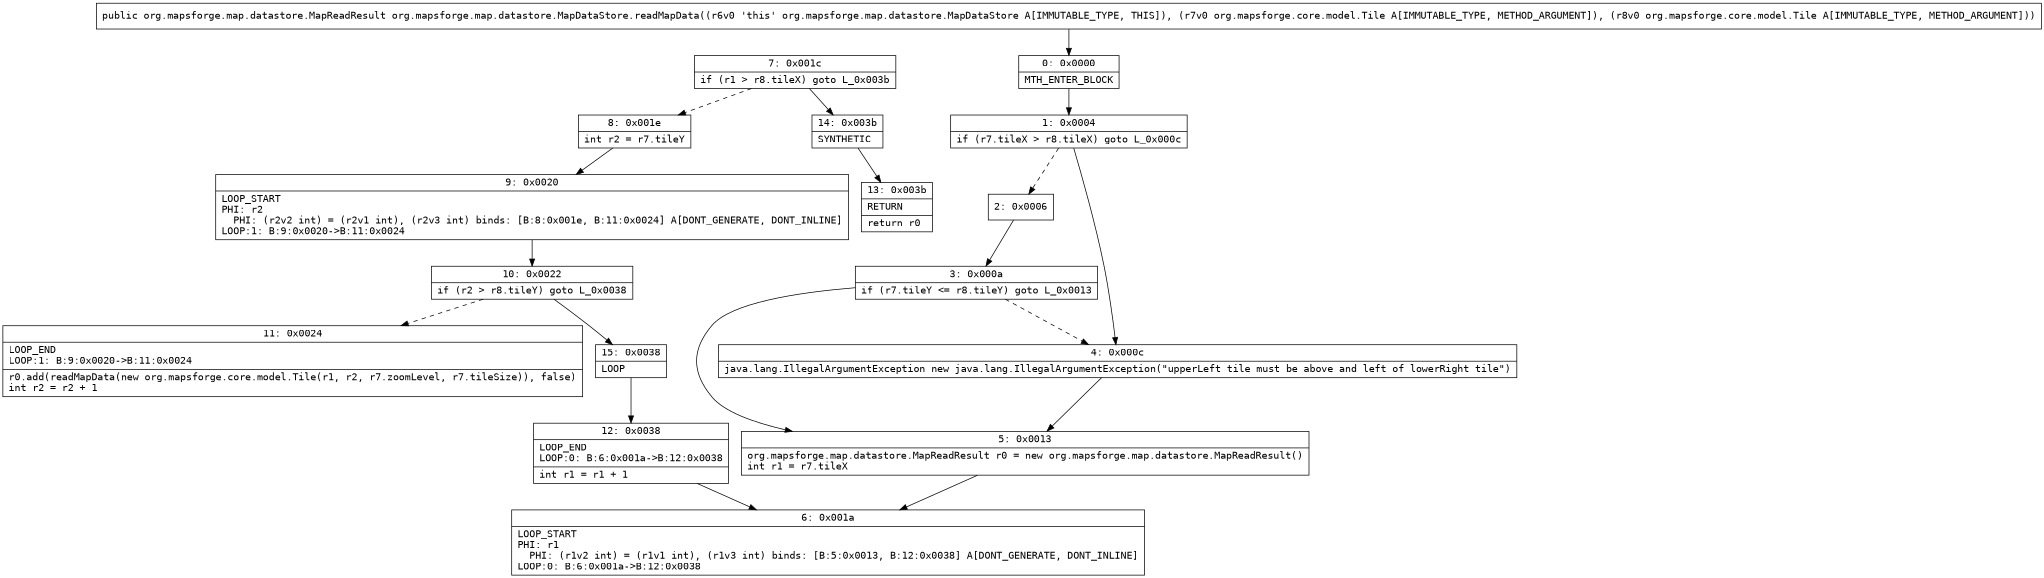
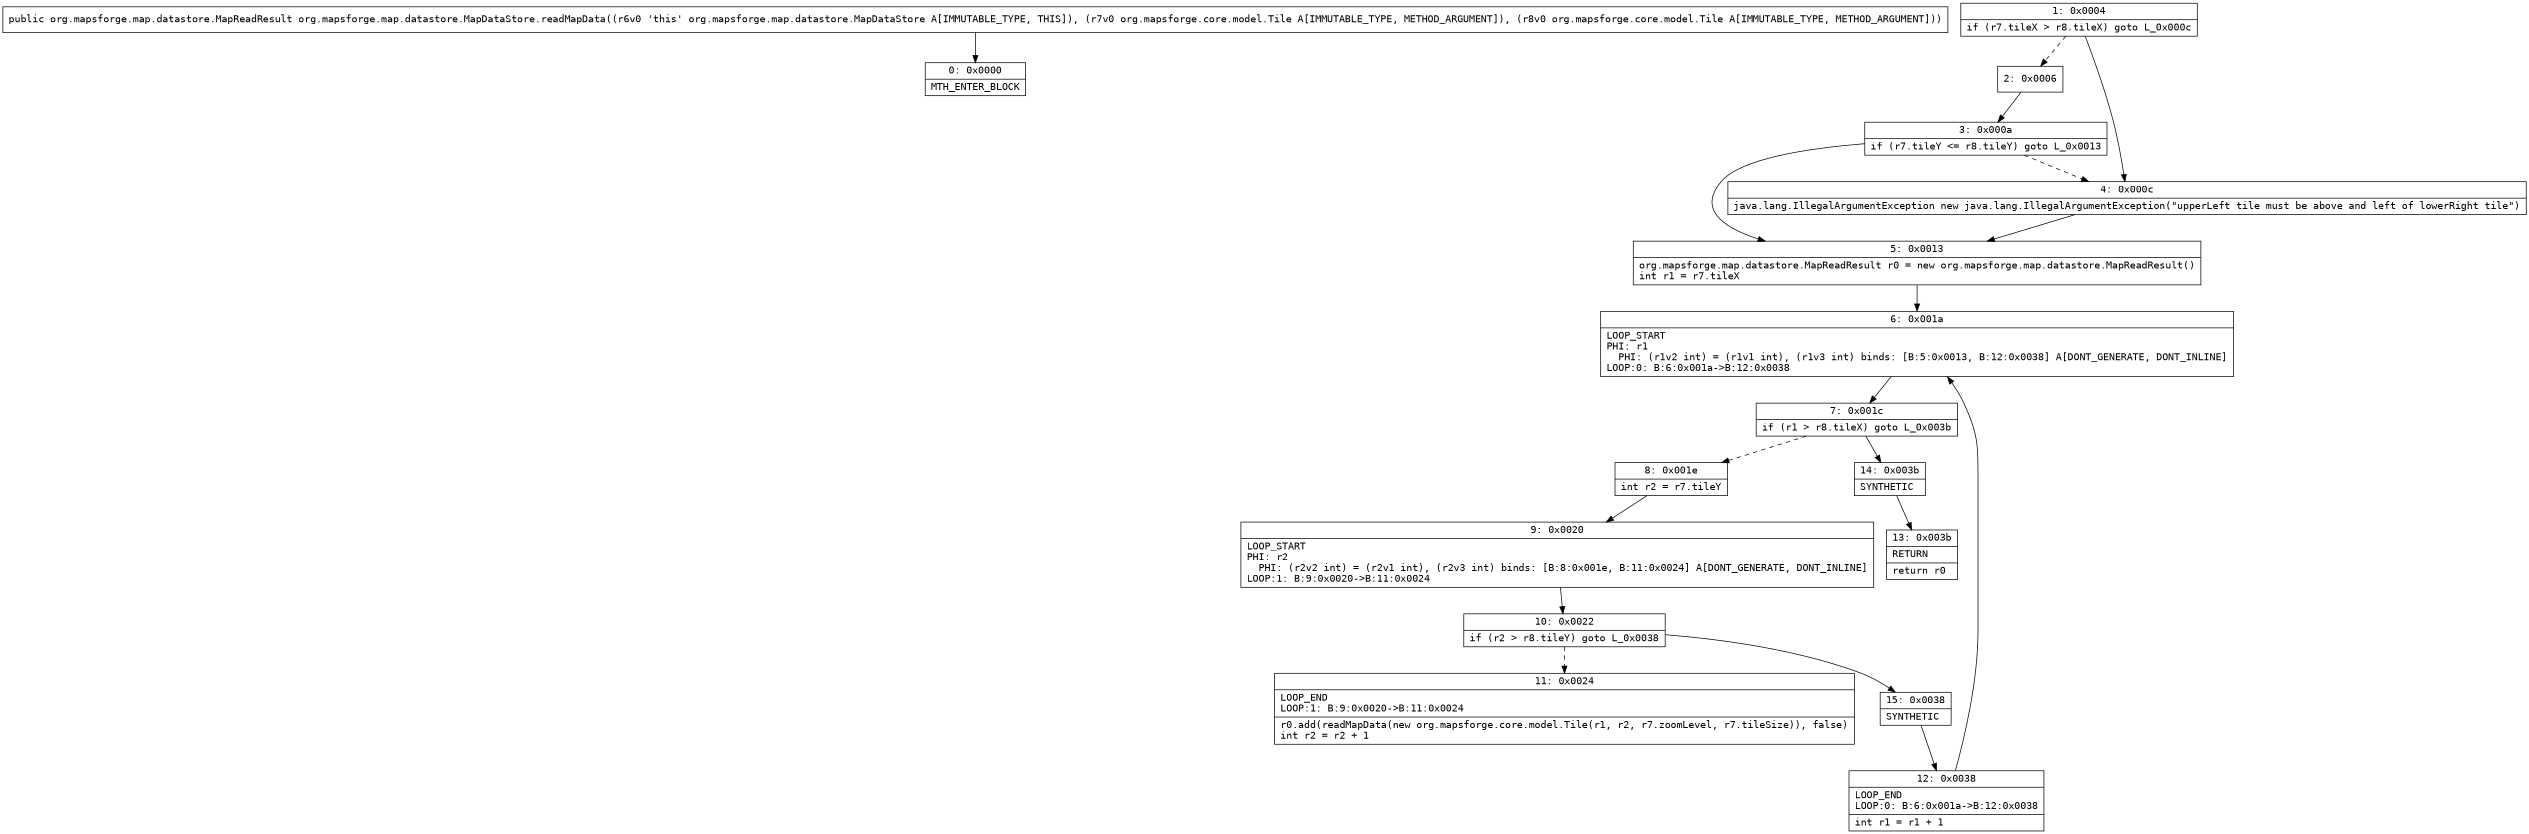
(1069, 98) -> none
(613, 369) -> (1913, 717)
none -> (1883, 387)
